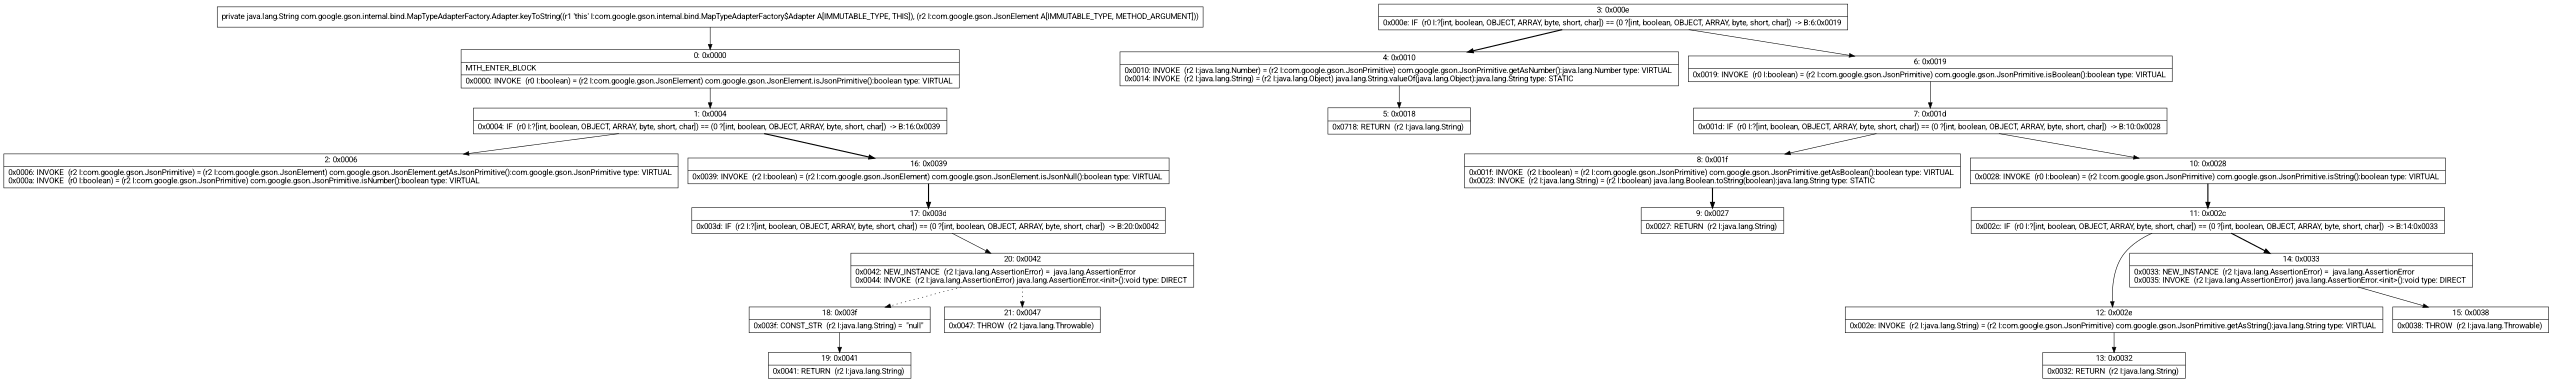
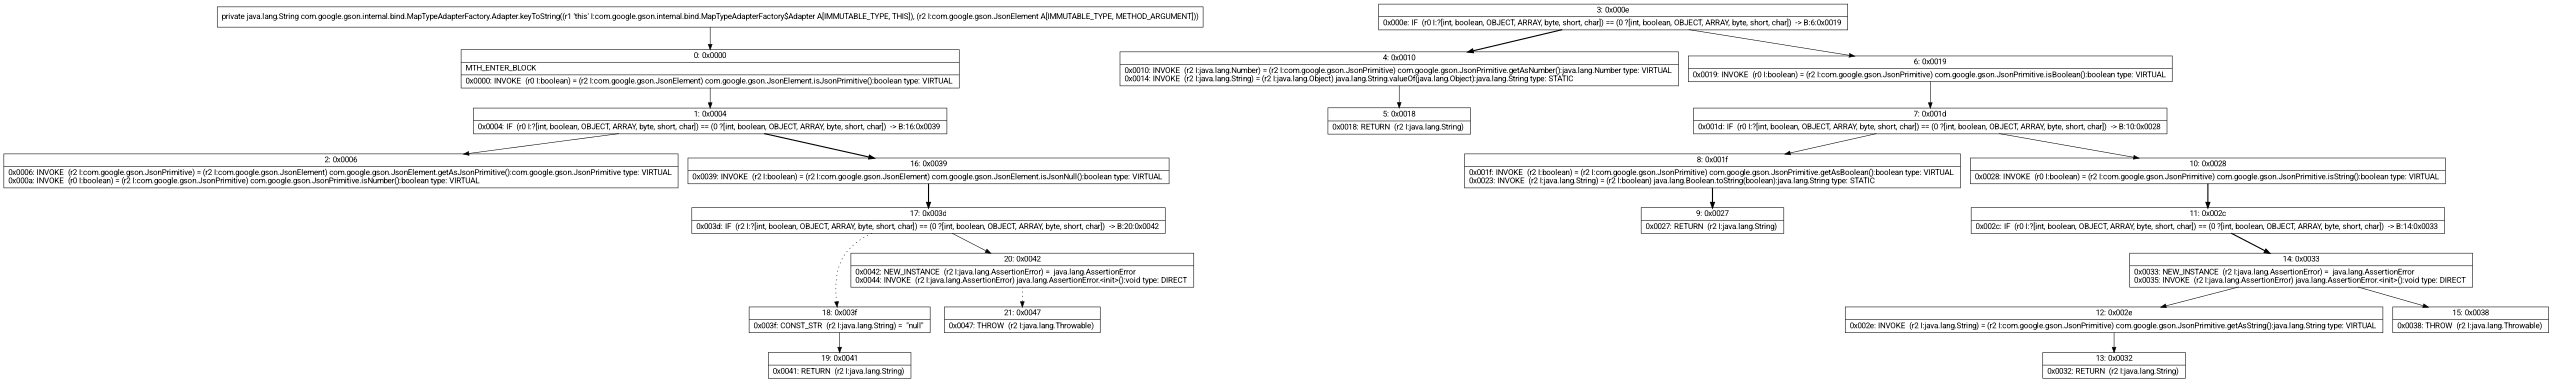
(1399, 127) -> (1399, 127)
(2120, 260) -> (2202, 296)
(926, 296) -> (841, 261)
